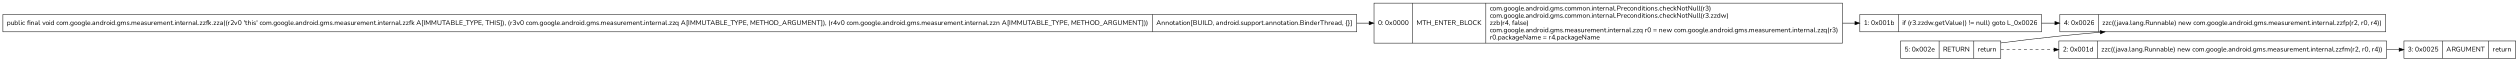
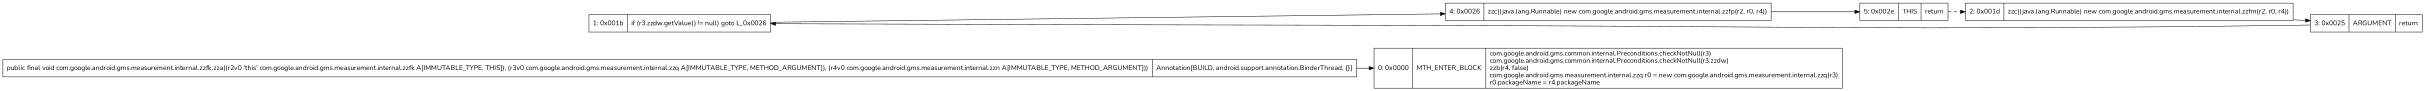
(1849, 23) -> (1543, 26)
(2050, 37) -> (1813, 12)
(1956, 49) -> (1910, 12)
